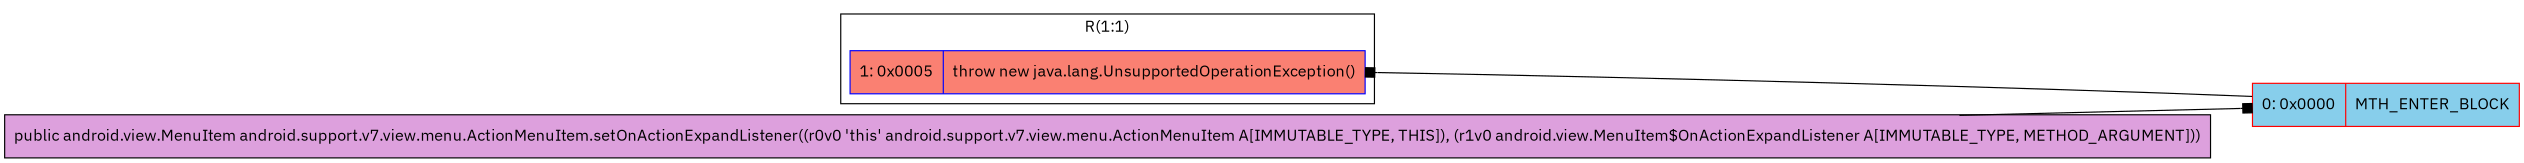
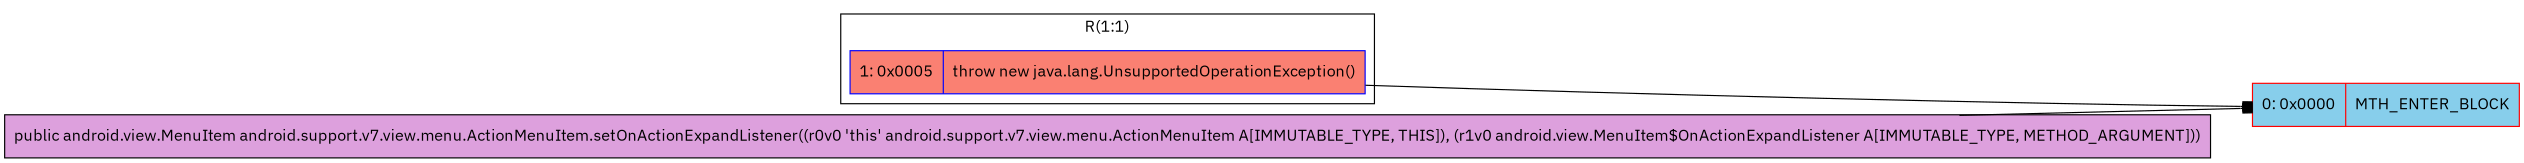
(1815, 82) -> (1803, 98)
